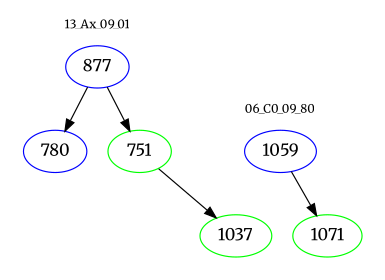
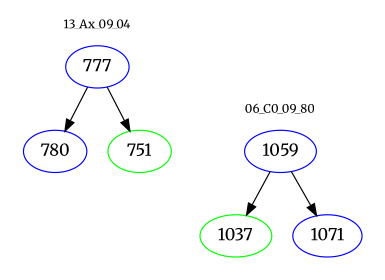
(97, 25) -> (97, 25)
(97, 67) -> (97, 67)
(183, 189) -> (261, 188)
(327, 236) -> (327, 236)
